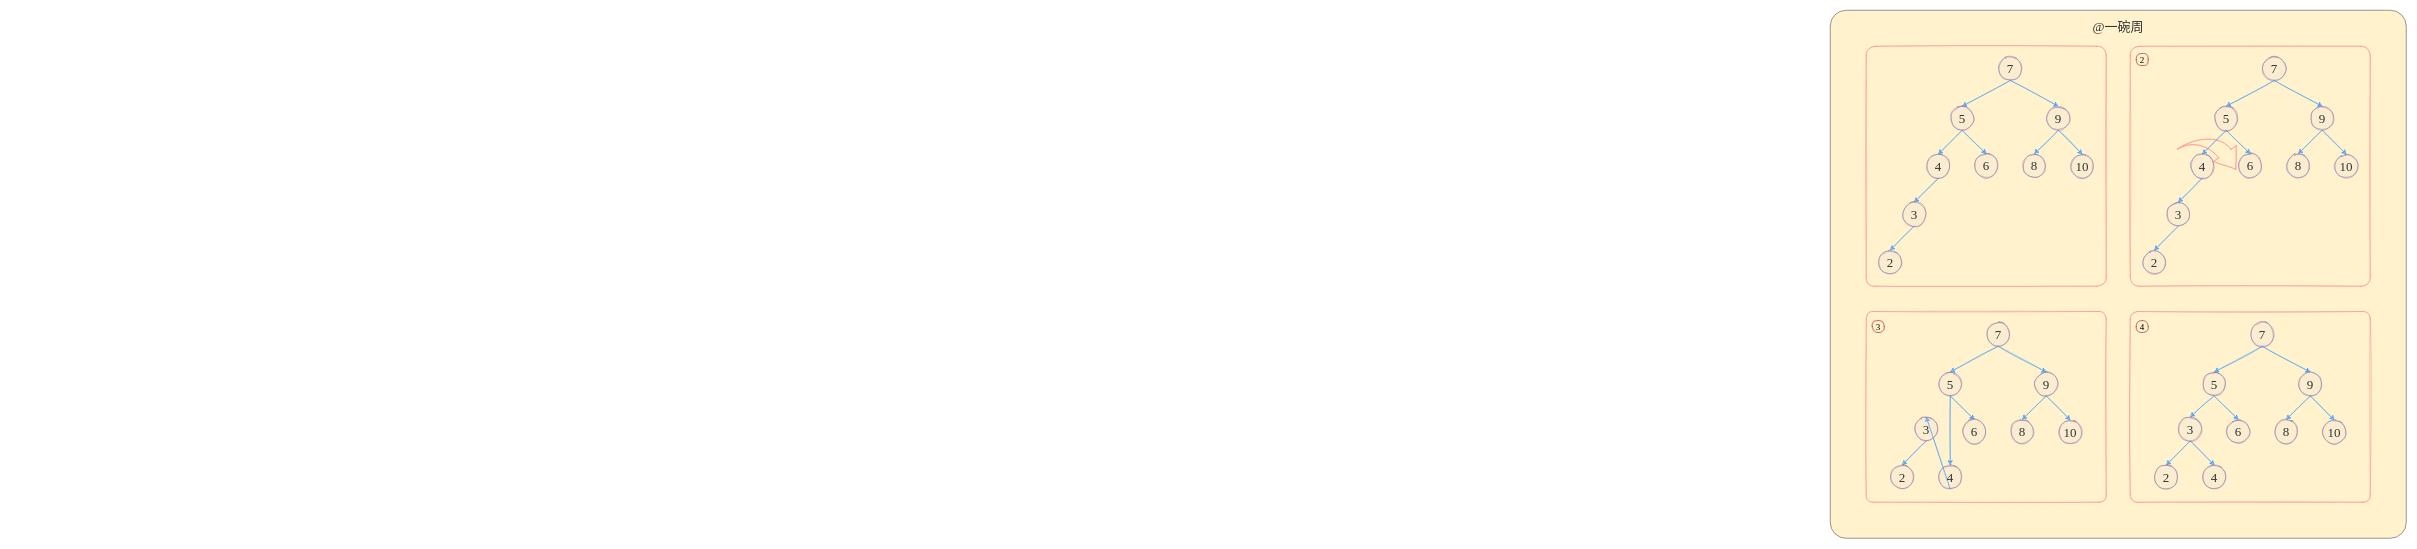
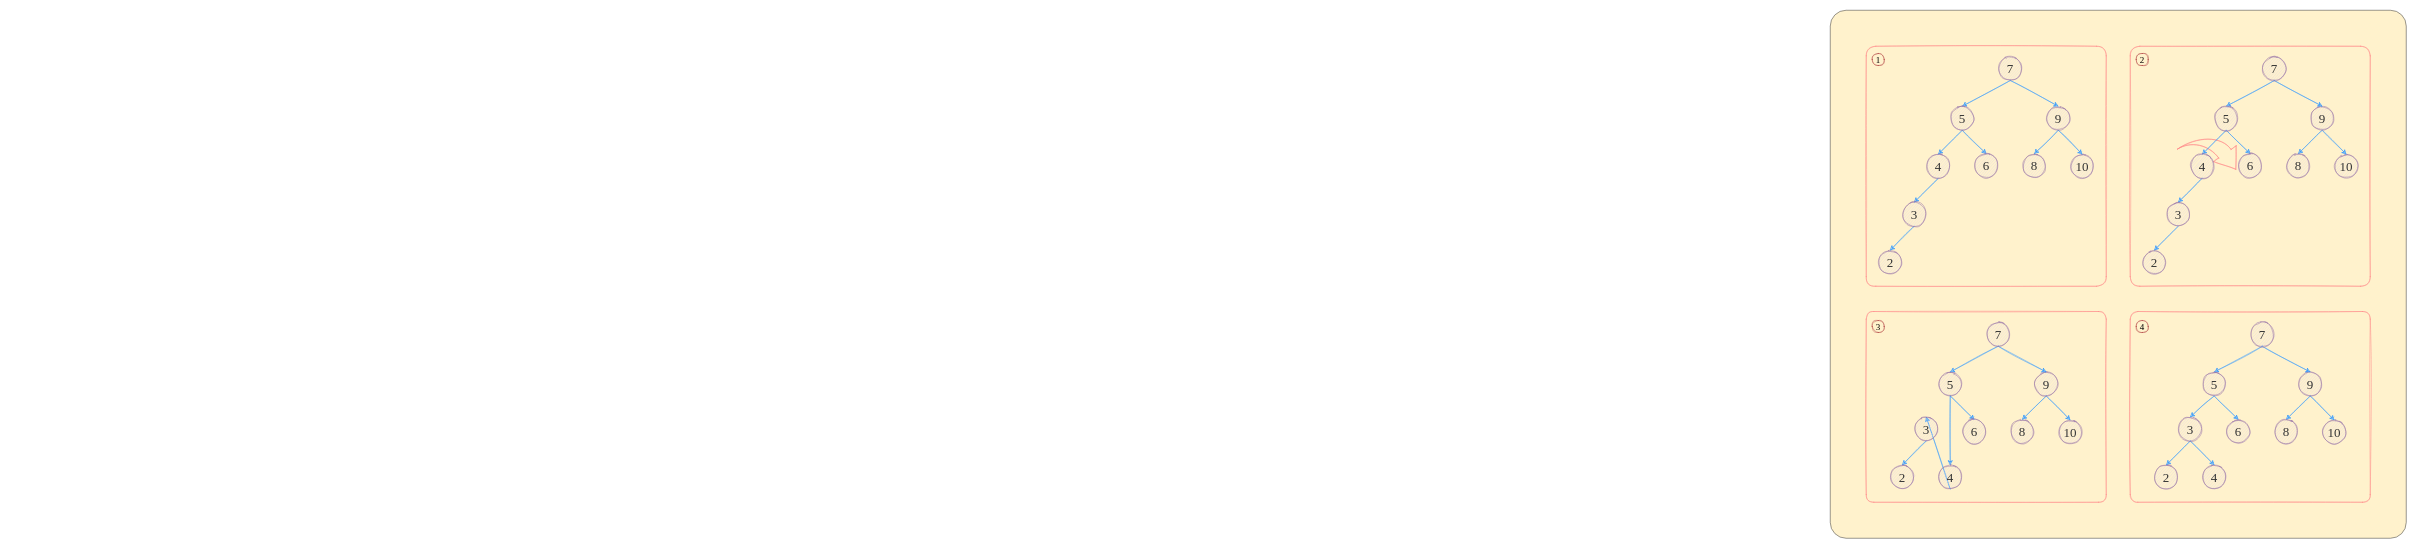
(2118, 27) -> none
none -> (1878, 60)
